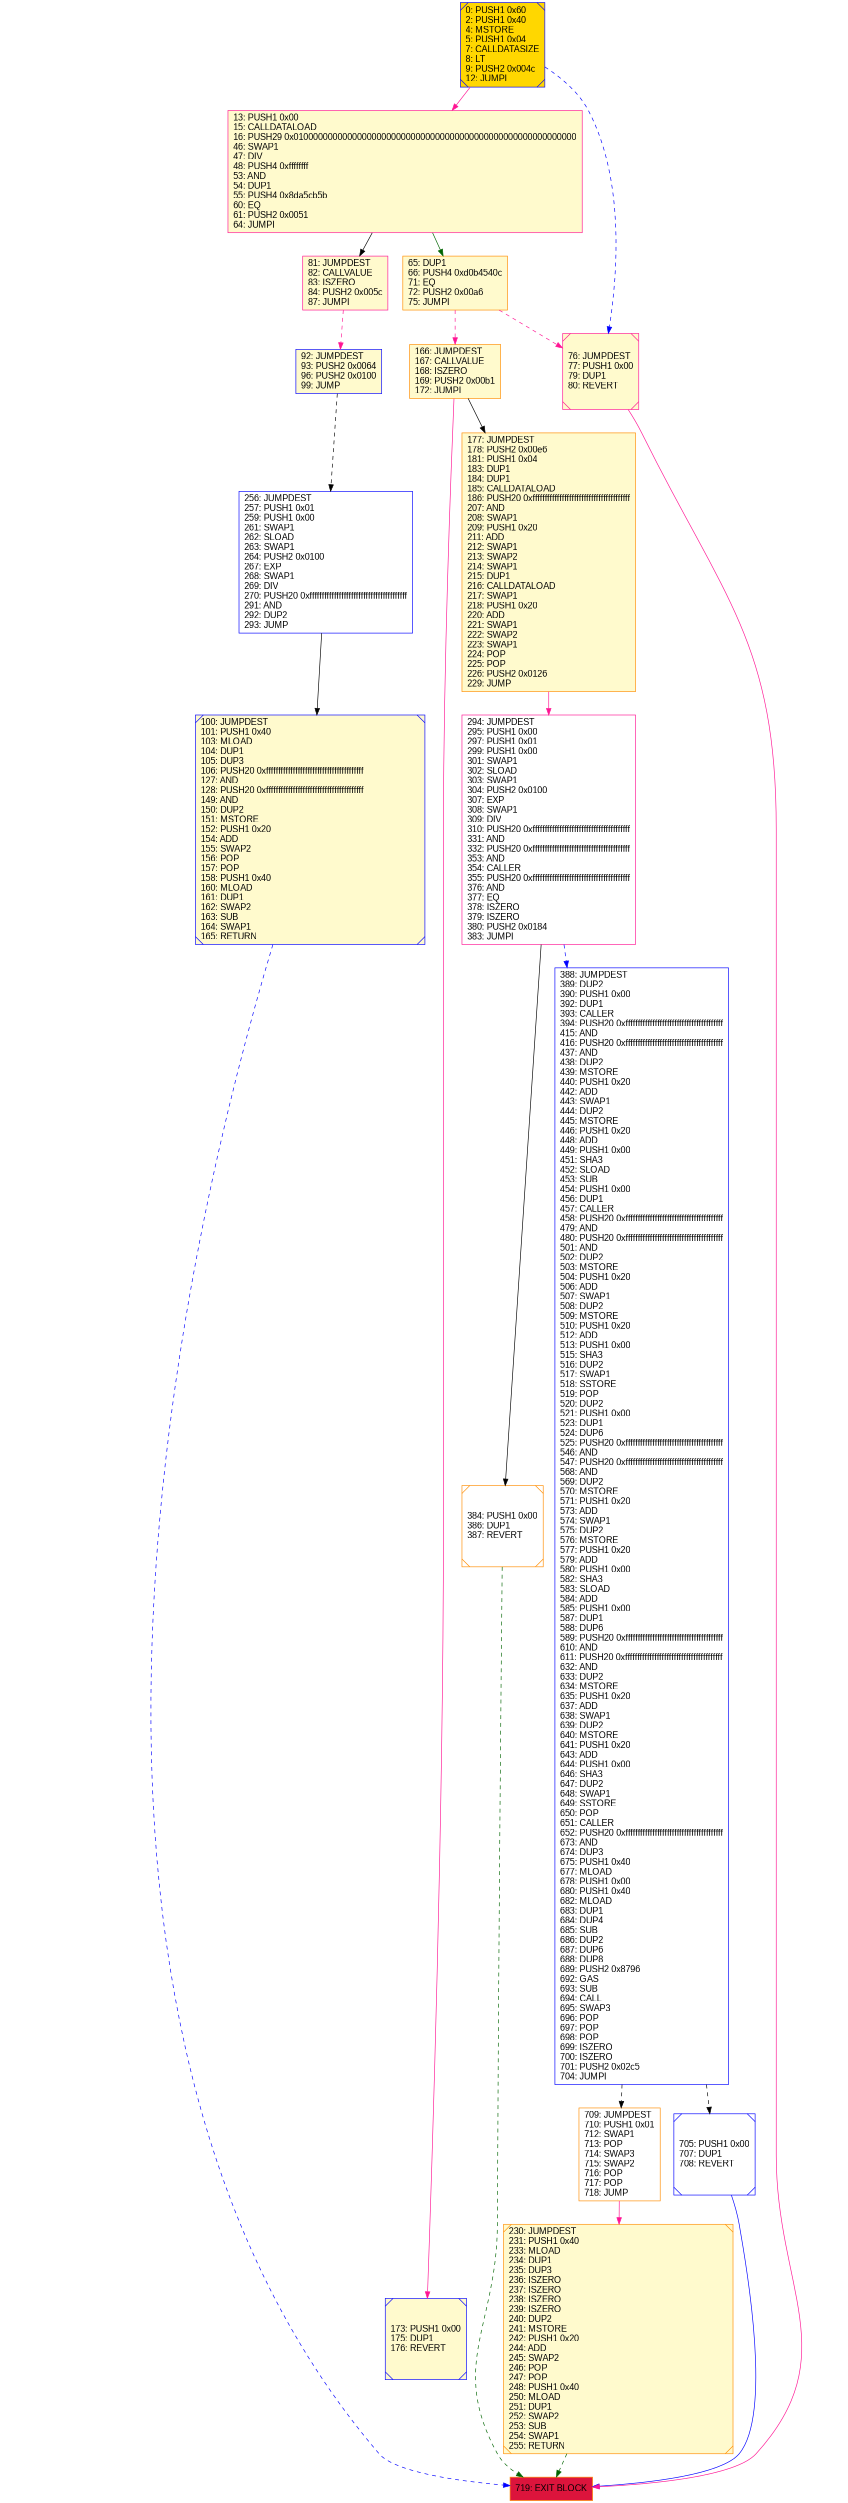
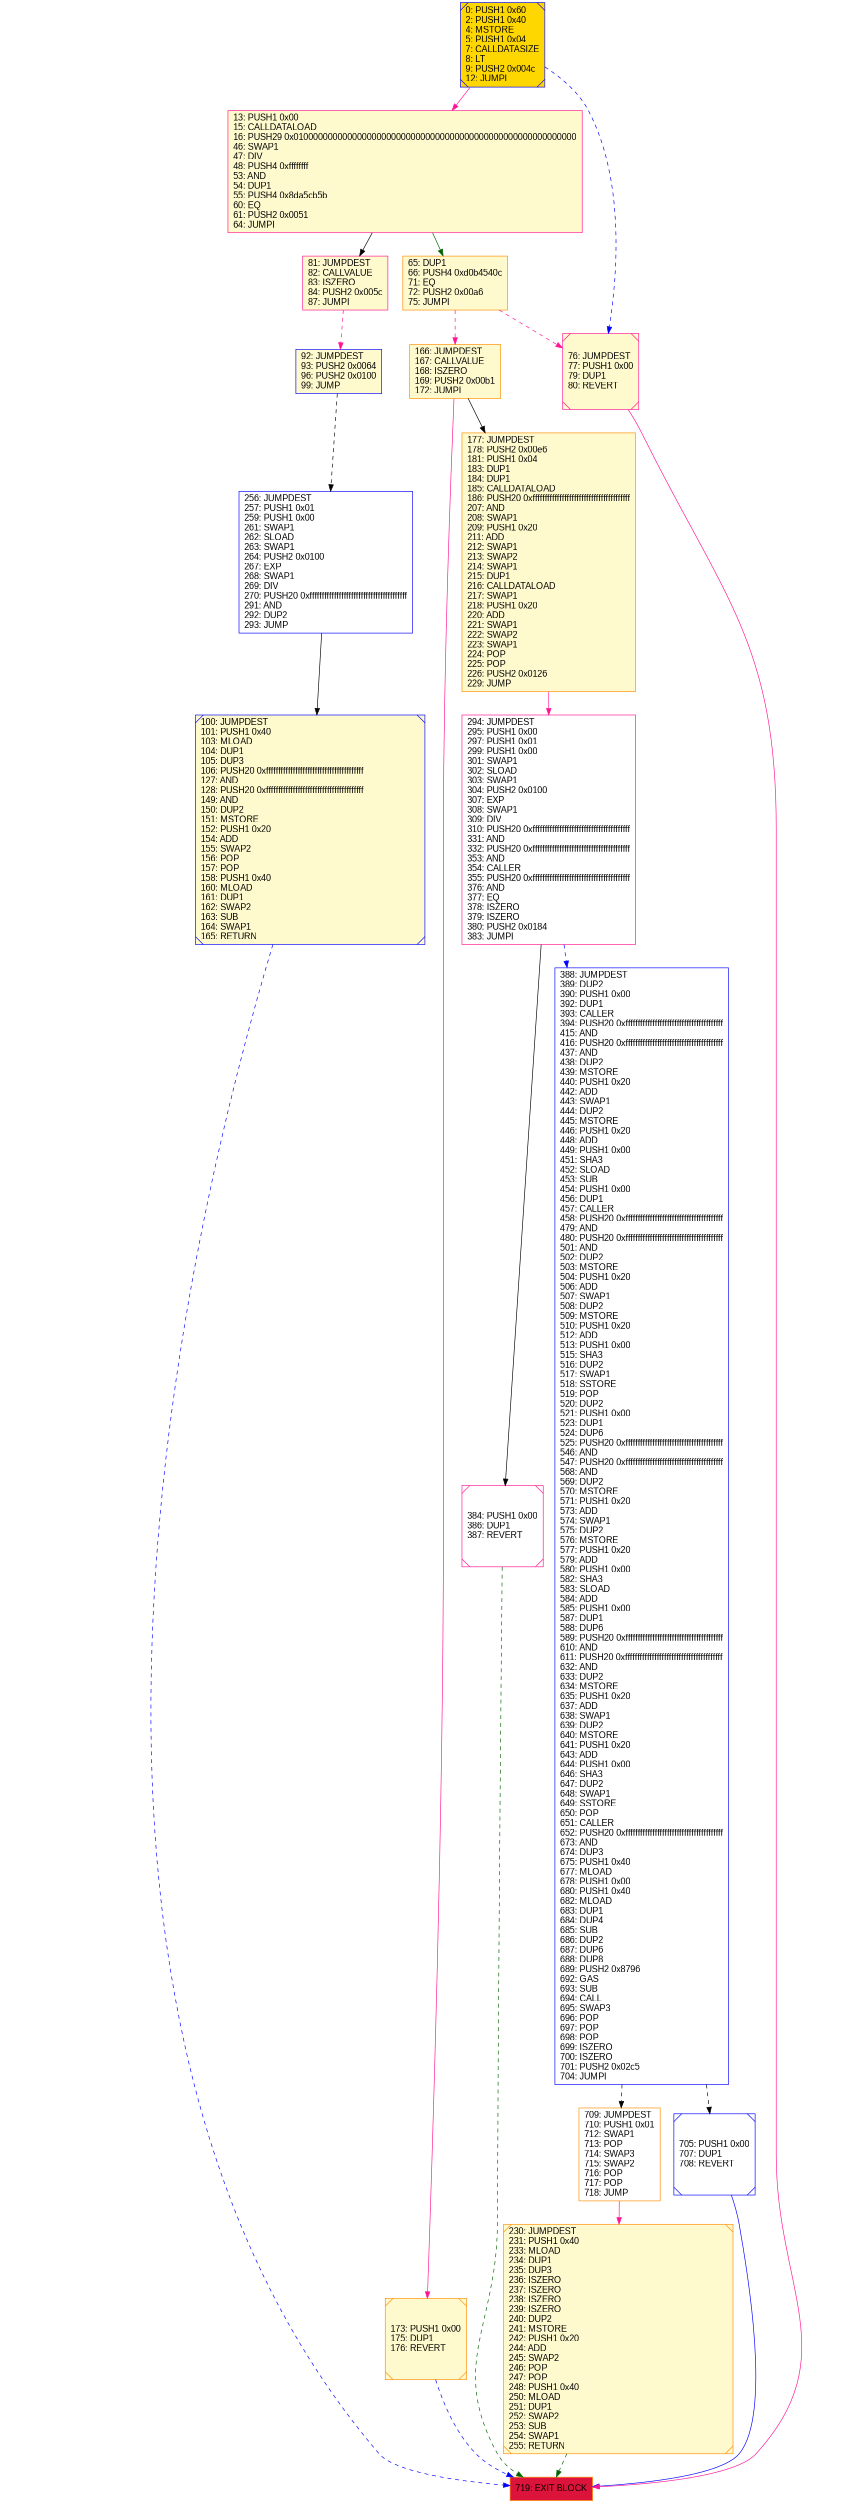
(503, 1526) -> (503, 1526)
(426, 2339) -> (426, 2339)
none -> (461, 2435)
